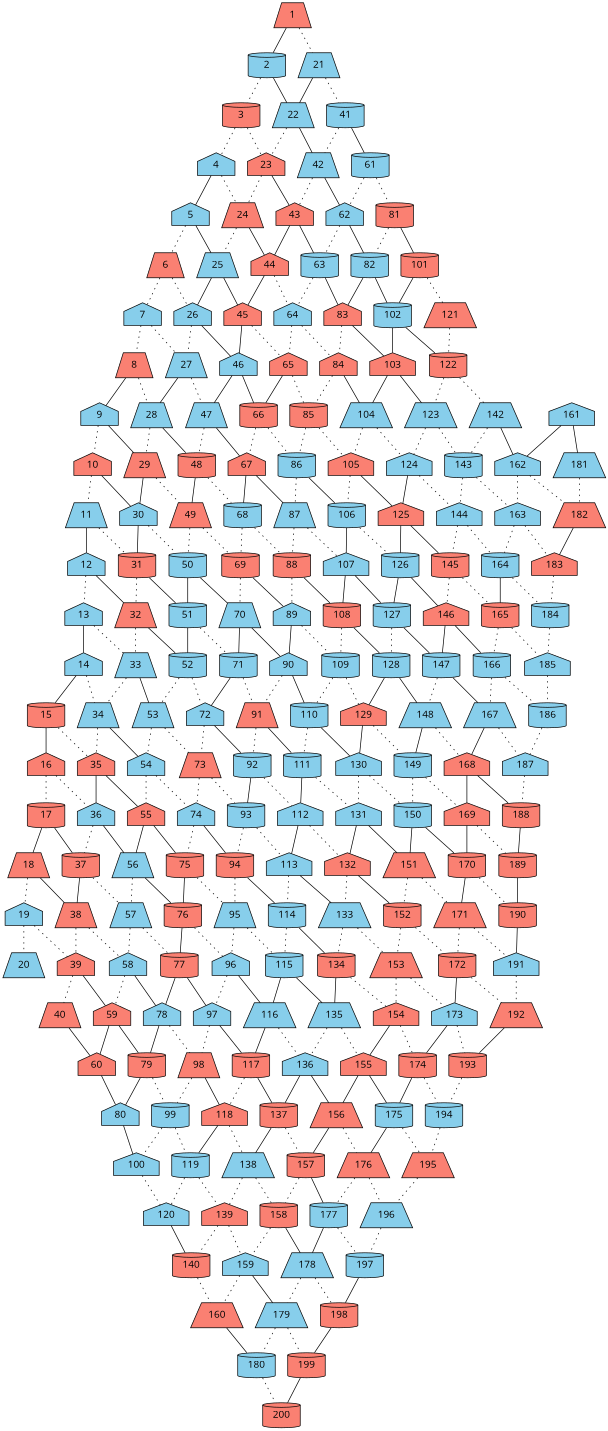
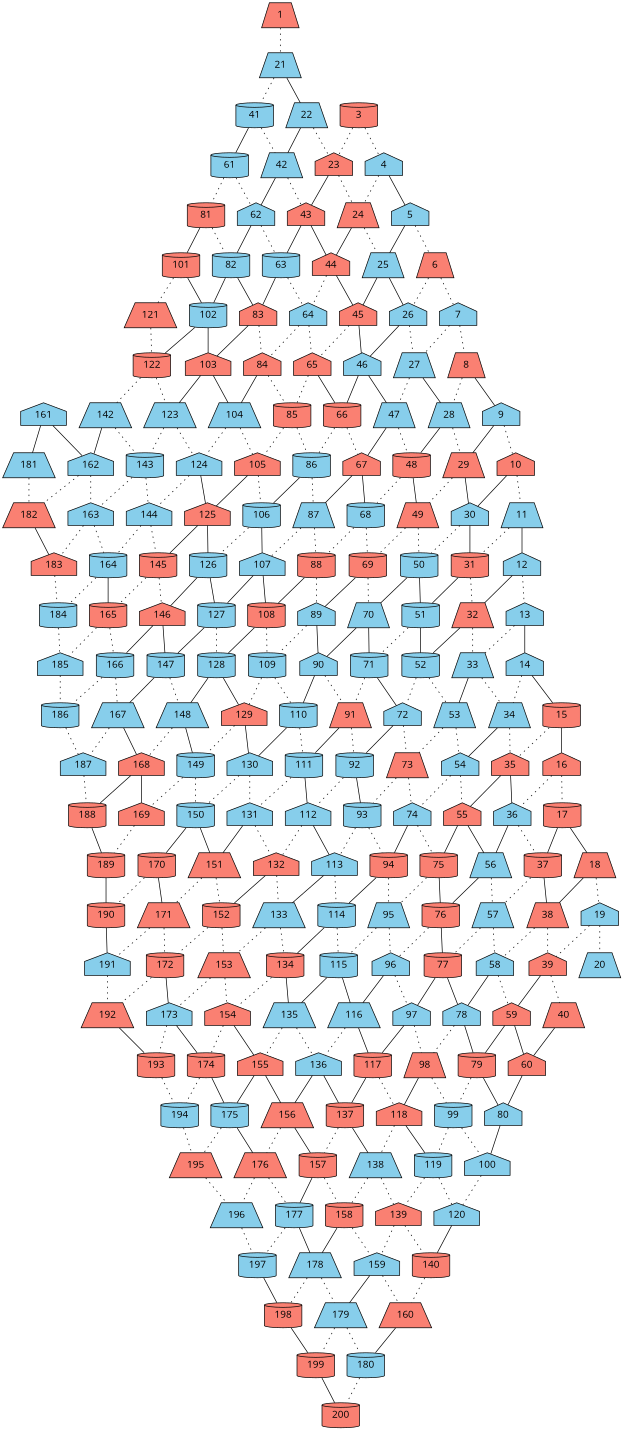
(267, 65) -> none
(467, 839) -> none
(353, 840) -> (263, 840)
